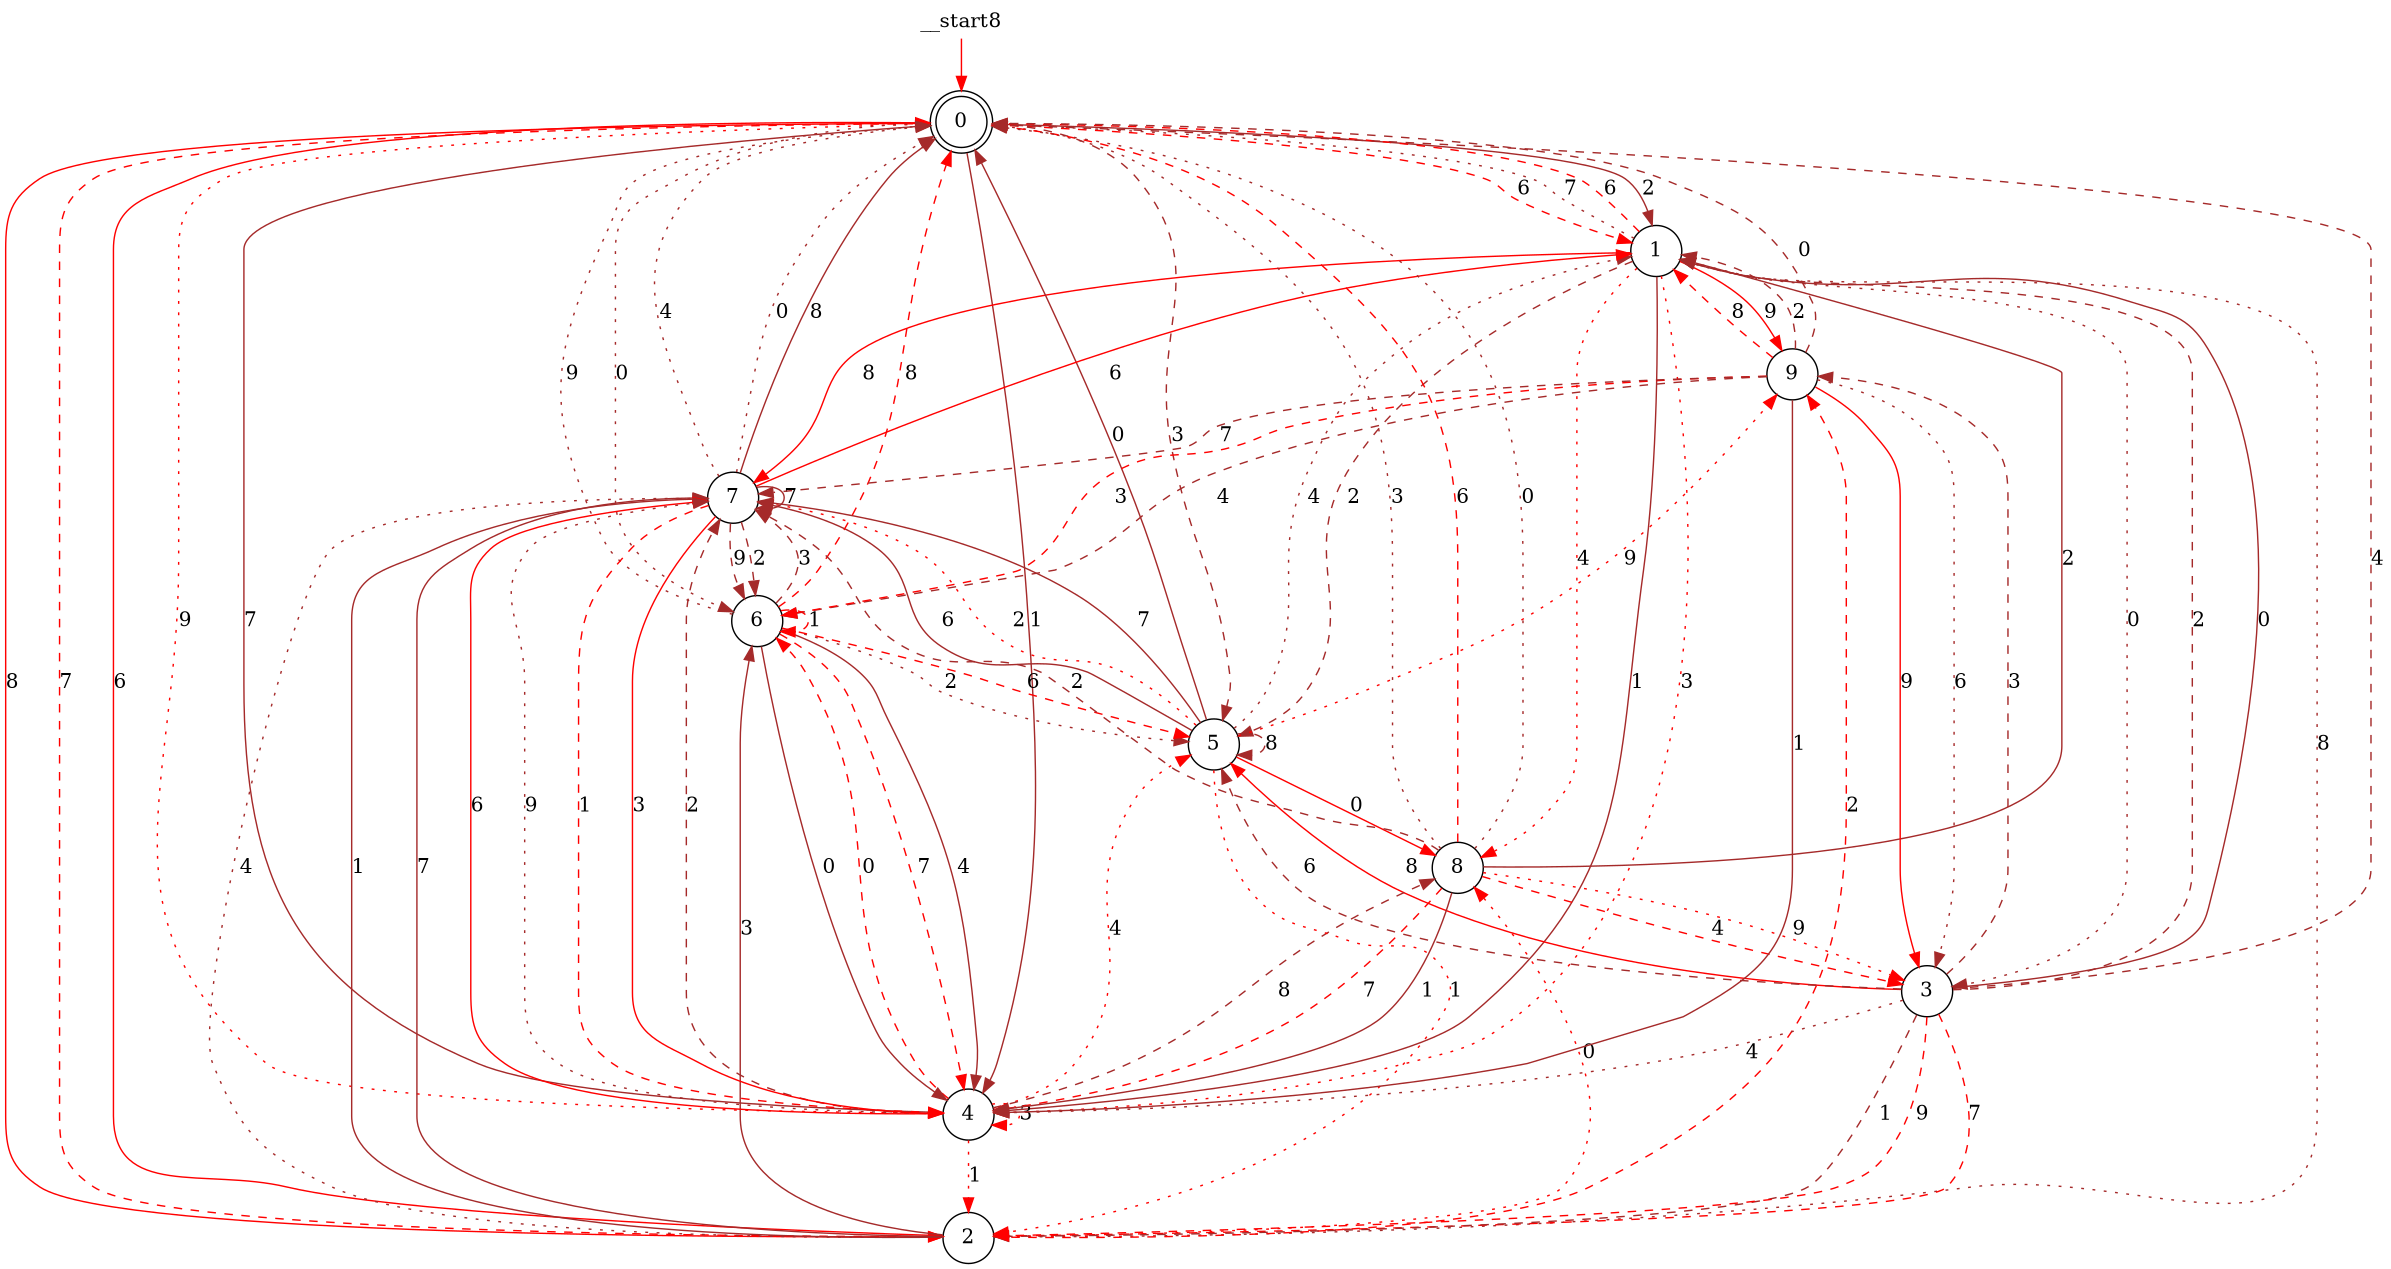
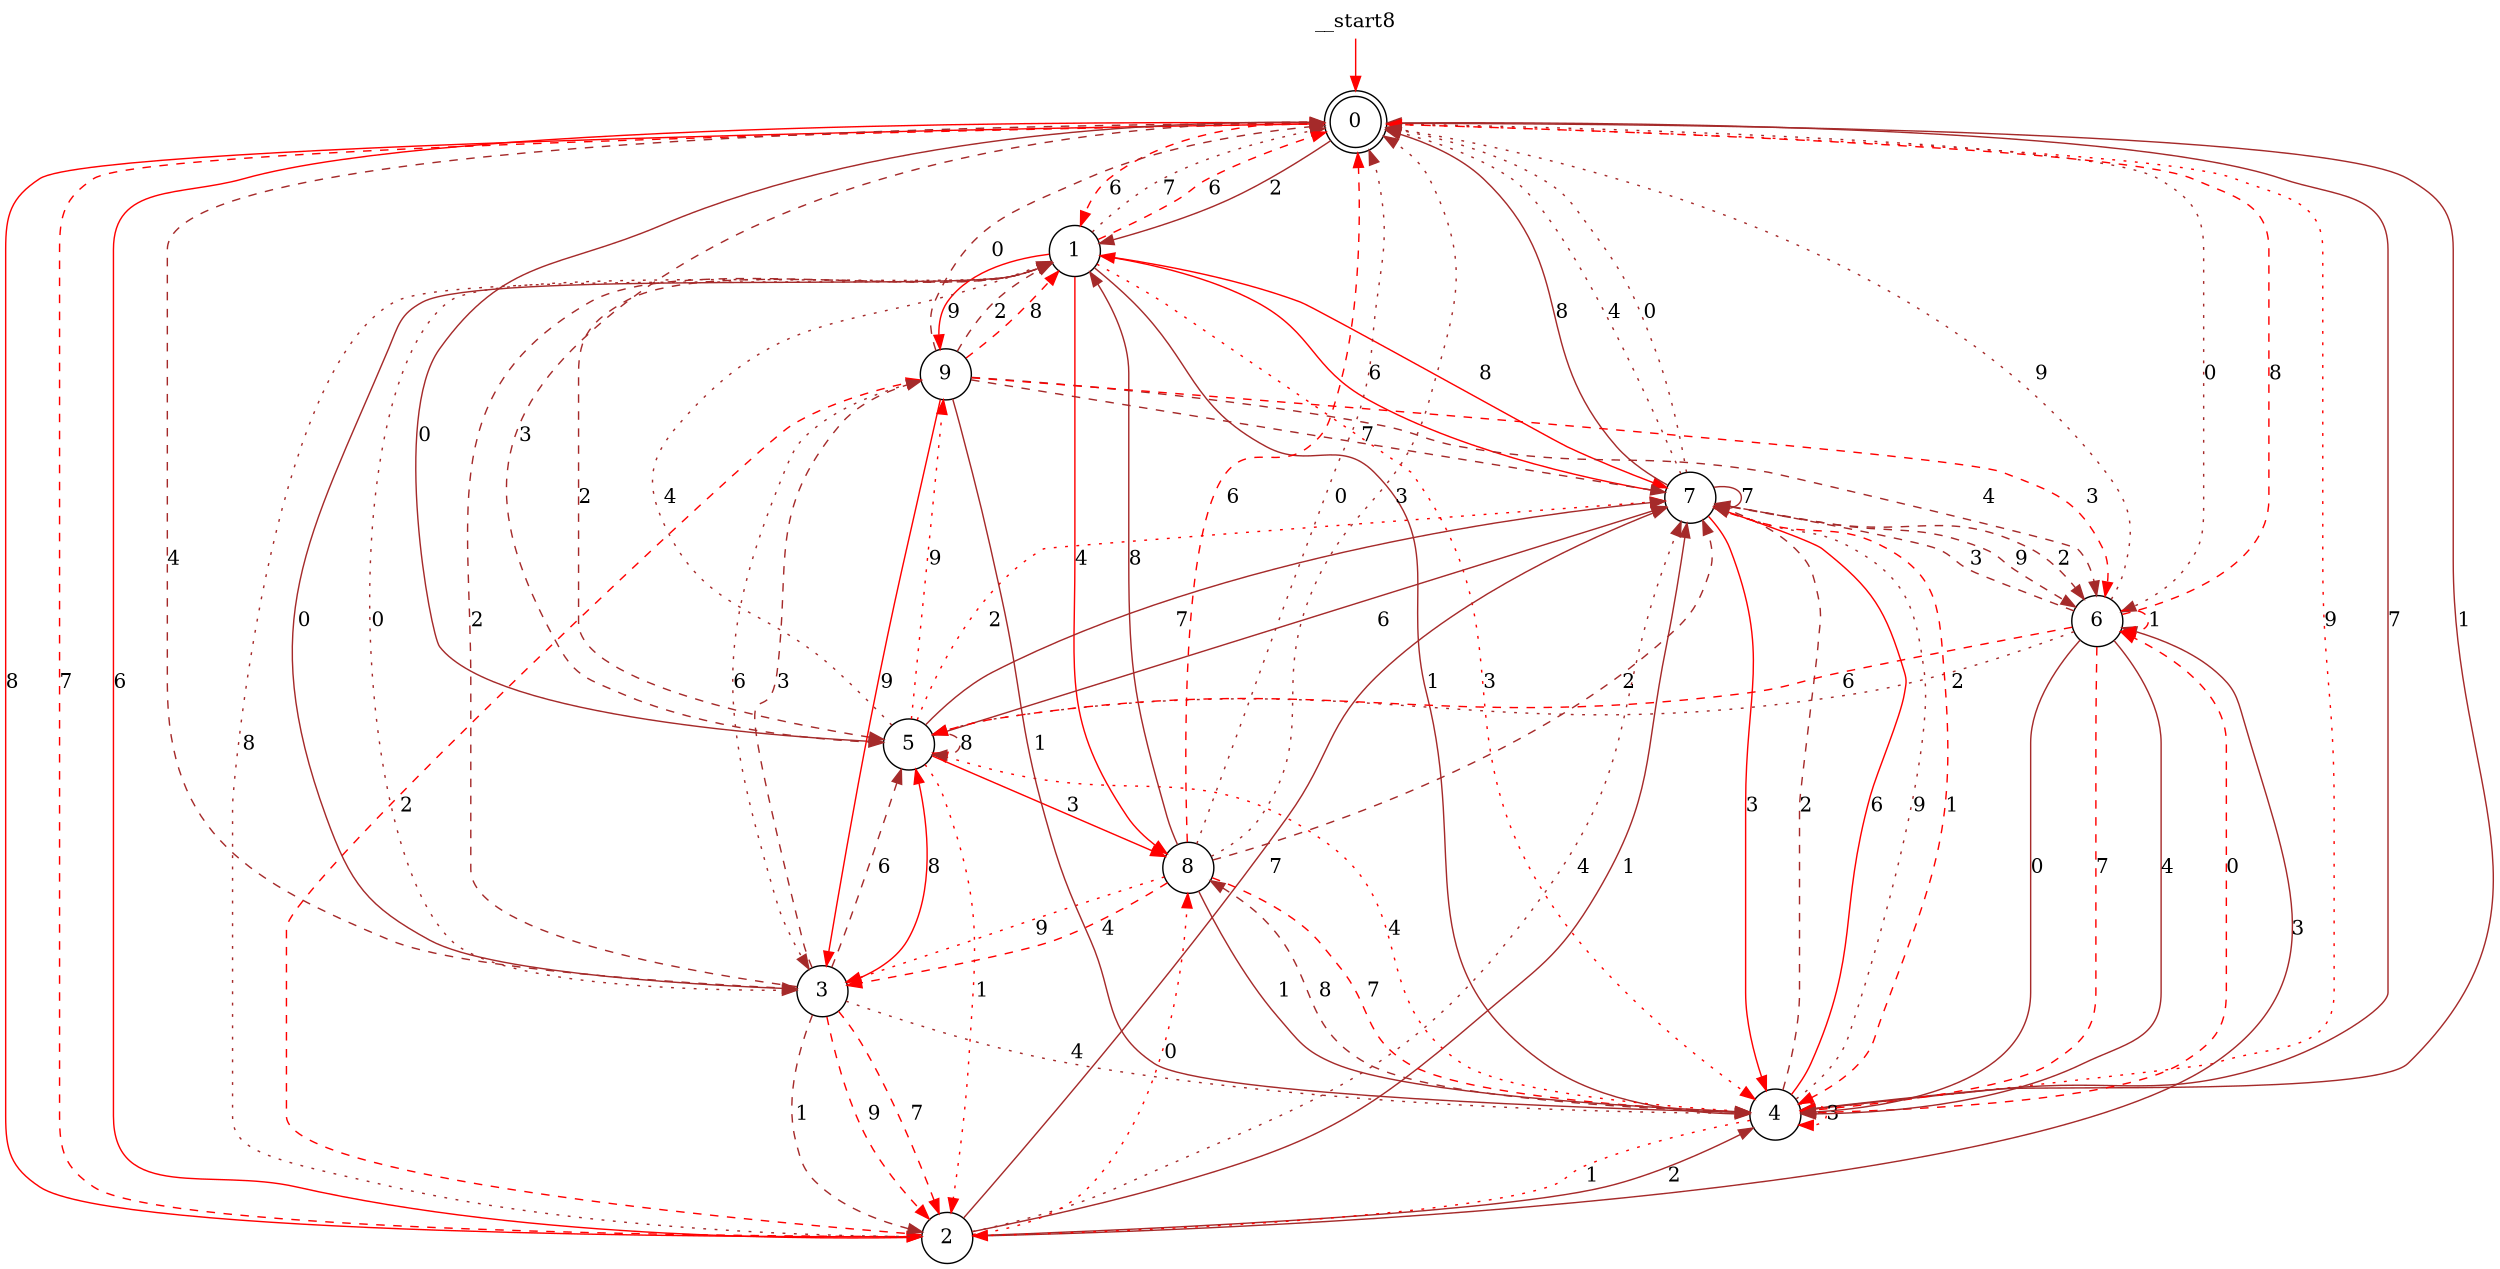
(2227, 208) -> (167, 259)
(2069, 559) -> (1136, 559)
(1577, 568) -> (1075, 573)
(1357, 806) -> (1073, 806)
none -> (1362, 1216)
